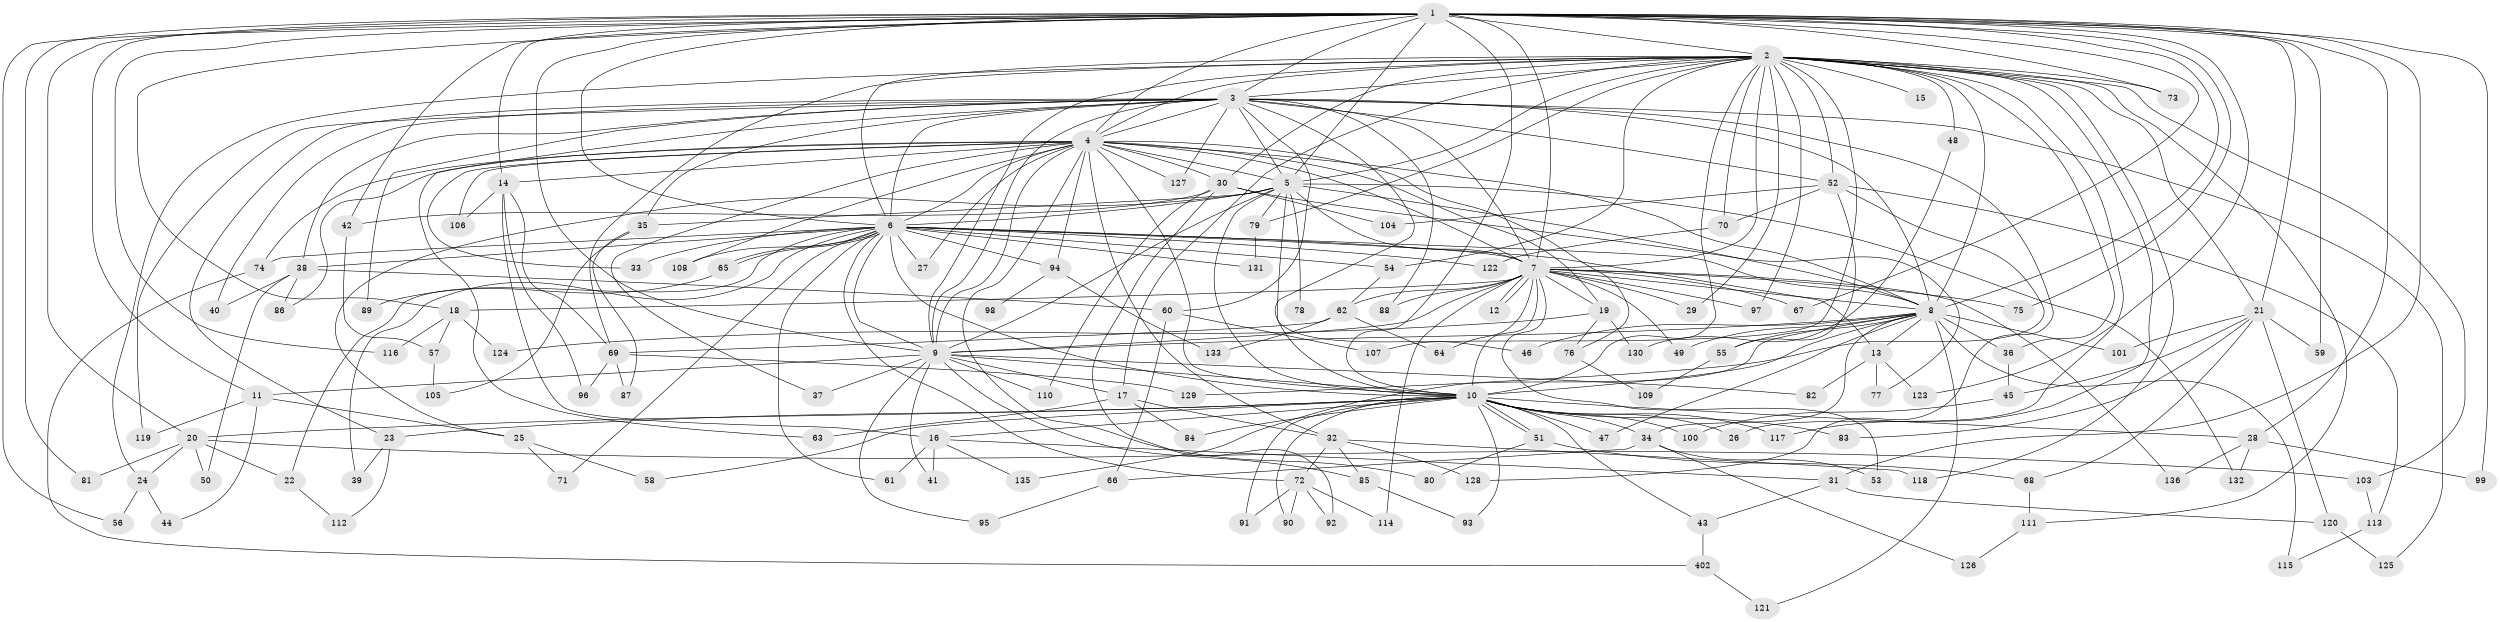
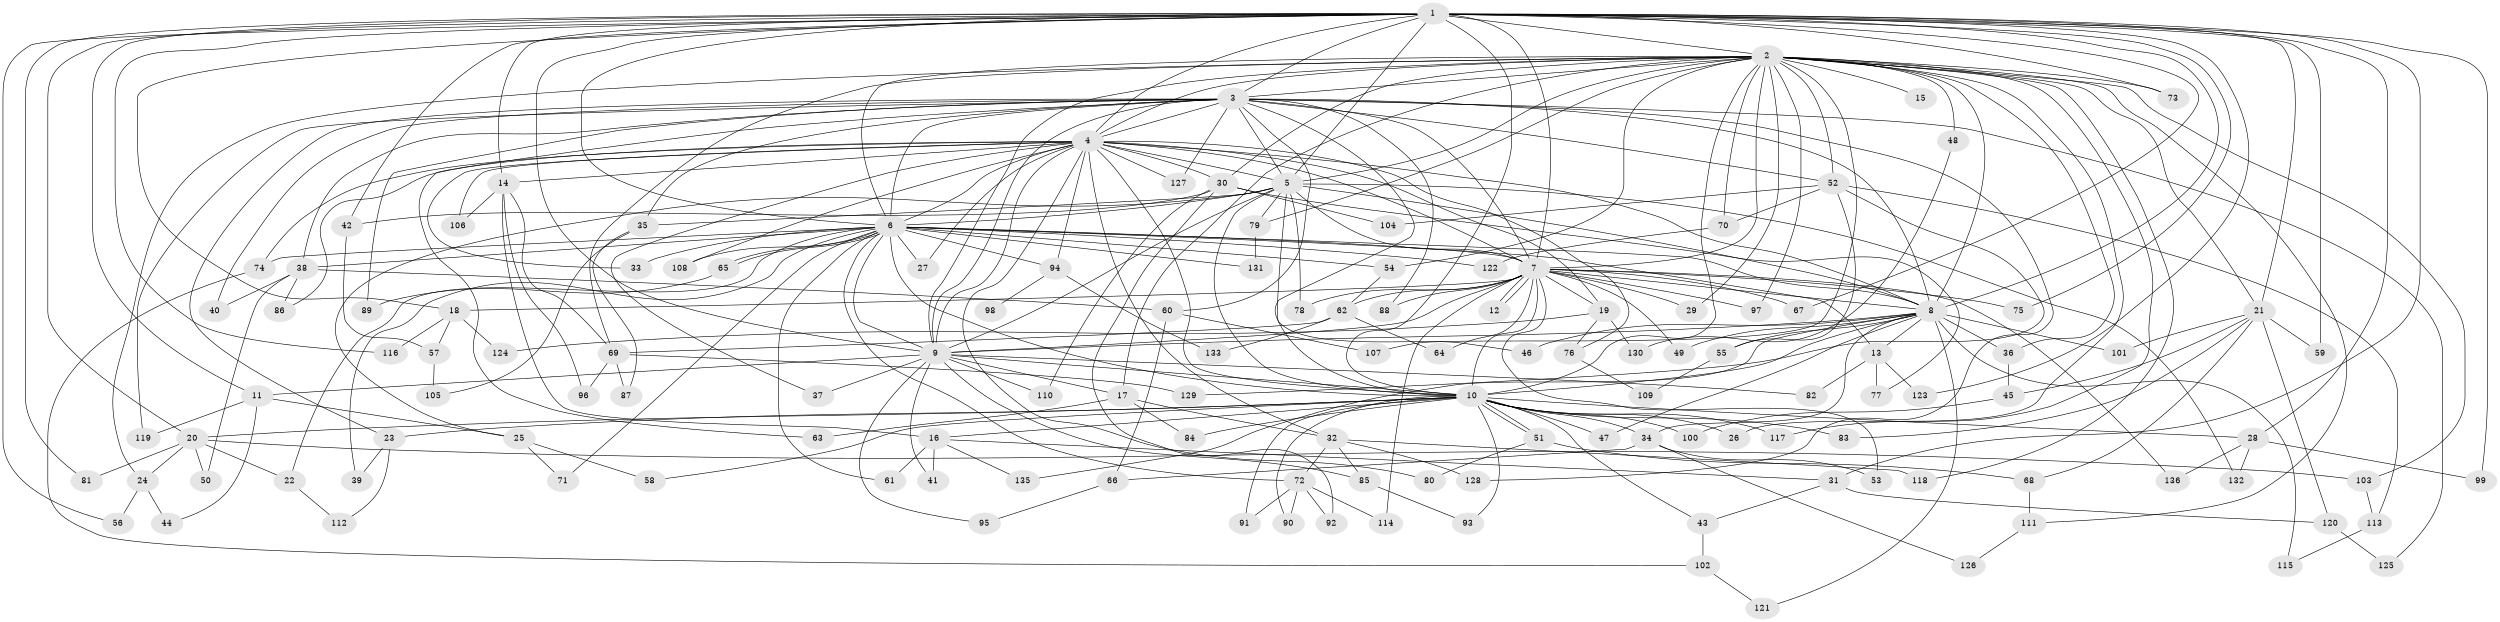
none -> (1417, 290)
(1703, 566) -> (1703, 566)
